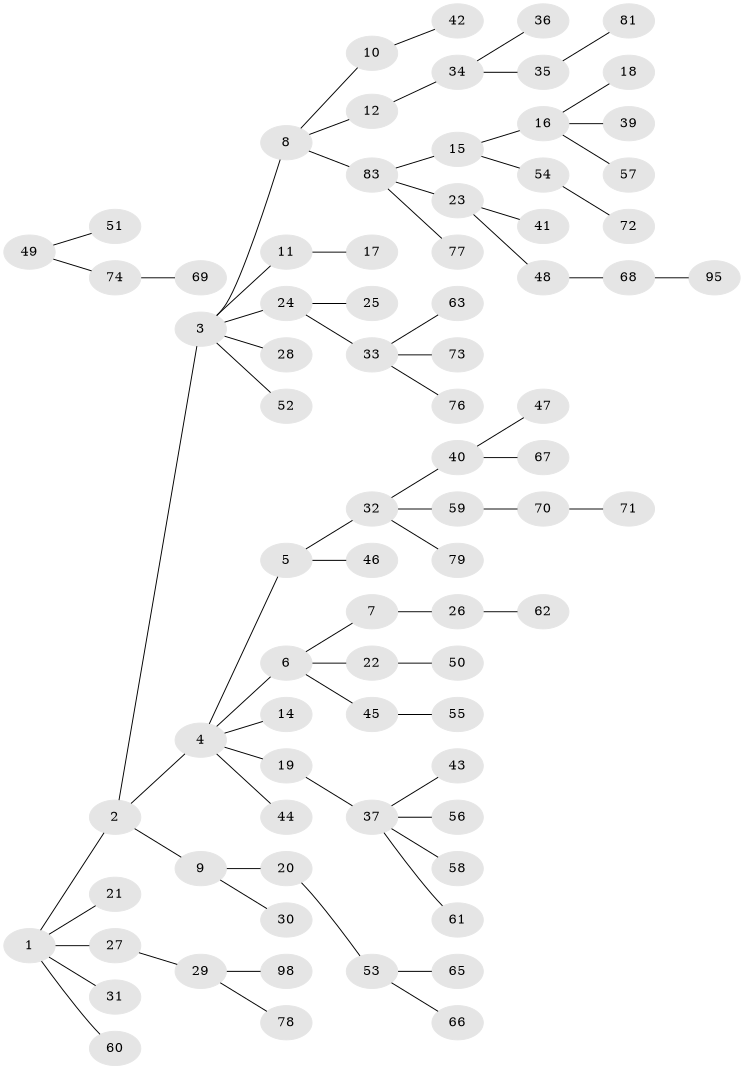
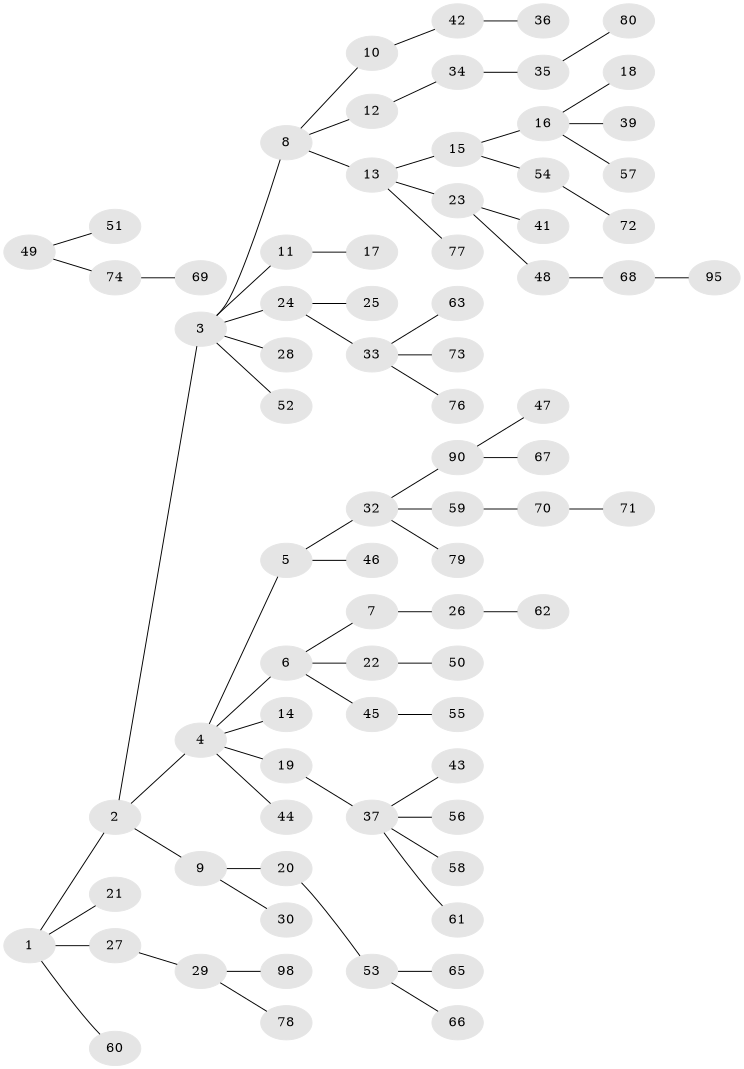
(629, 21) -> (629, 21)
(500, 47) -> (501, 21)
(372, 175) -> (372, 175)
(458, 458) -> (458, 458)
(115, 997) -> none
